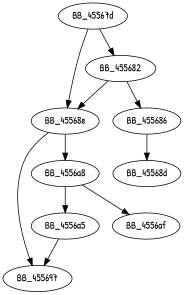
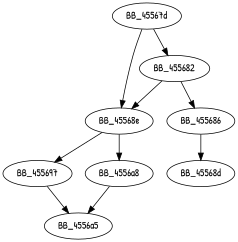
(146, 226) -> none
(53, 249) -> (56, 197)
